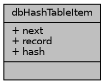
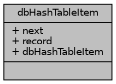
(28, 52) -> (58, 52)
